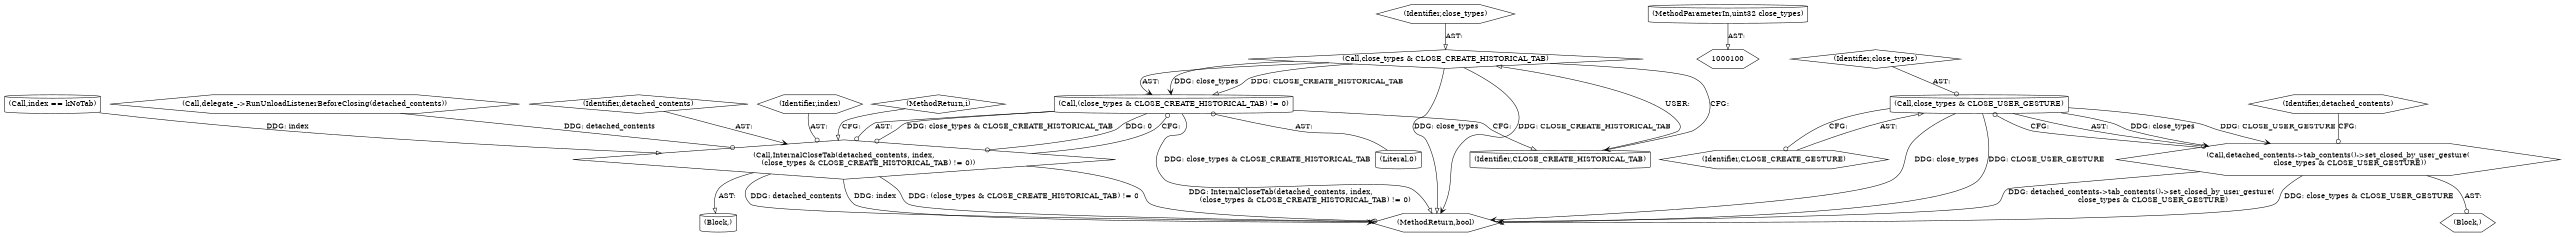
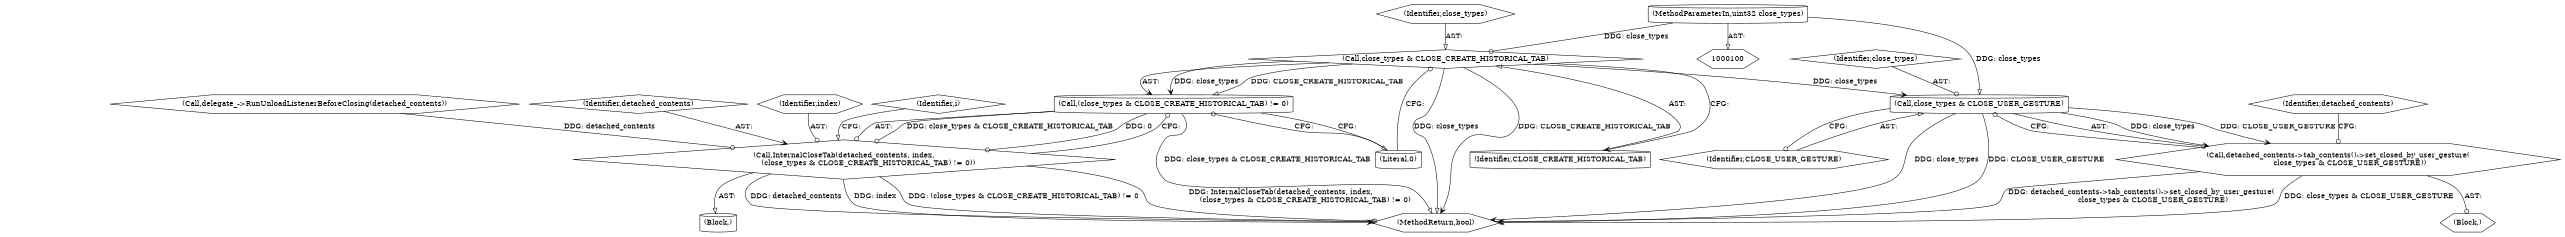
none -> (1910, 29)
none -> (1583, 37)
none -> (1718, 77)
(53, 104) -> none
(938, 104) -> (938, 104)
(1679, 104) -> (1679, 104)
none -> (1402, 105)
(1409, 117) -> (1323, 126)
(1305, 127) -> (1305, 127)
(1774, 160) -> (1774, 160)
